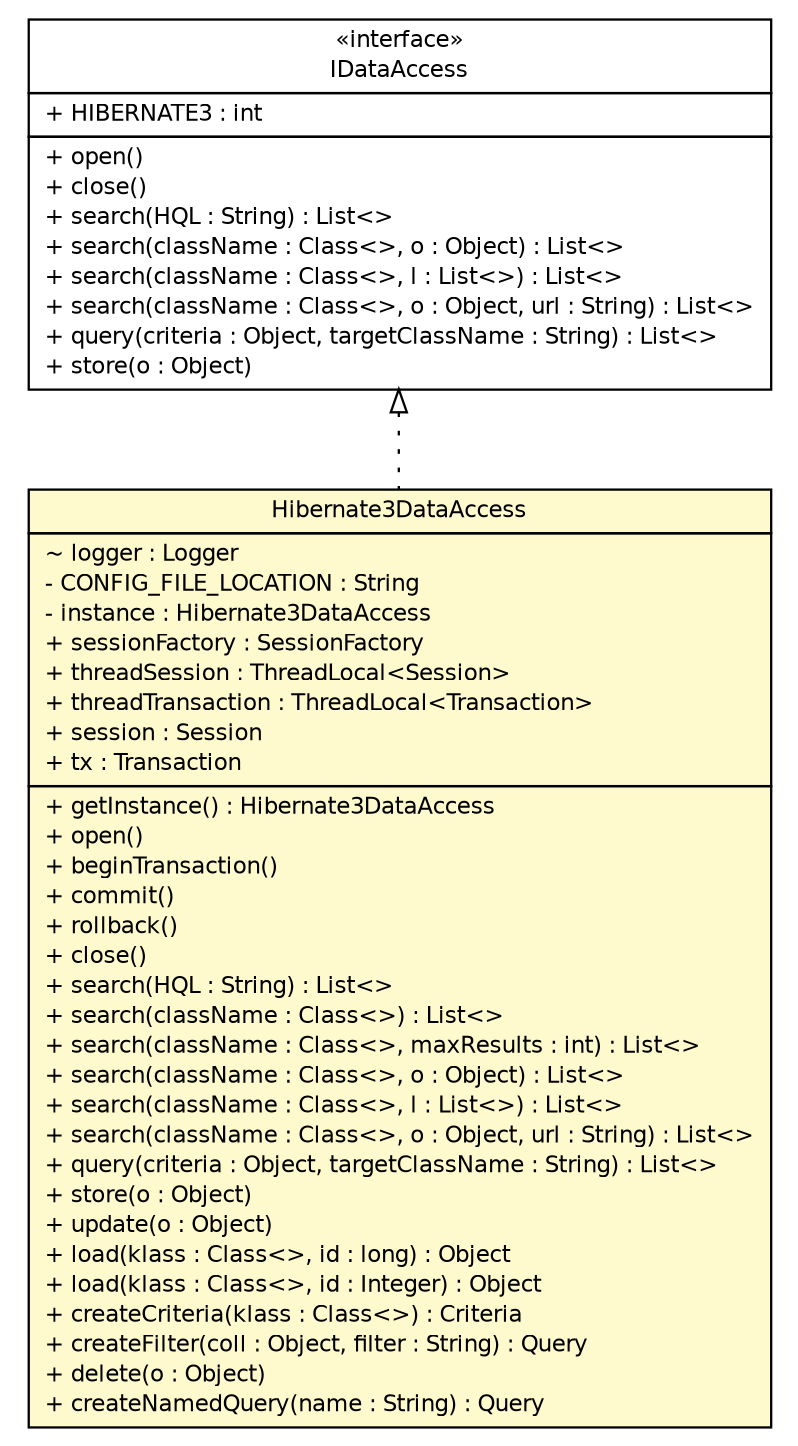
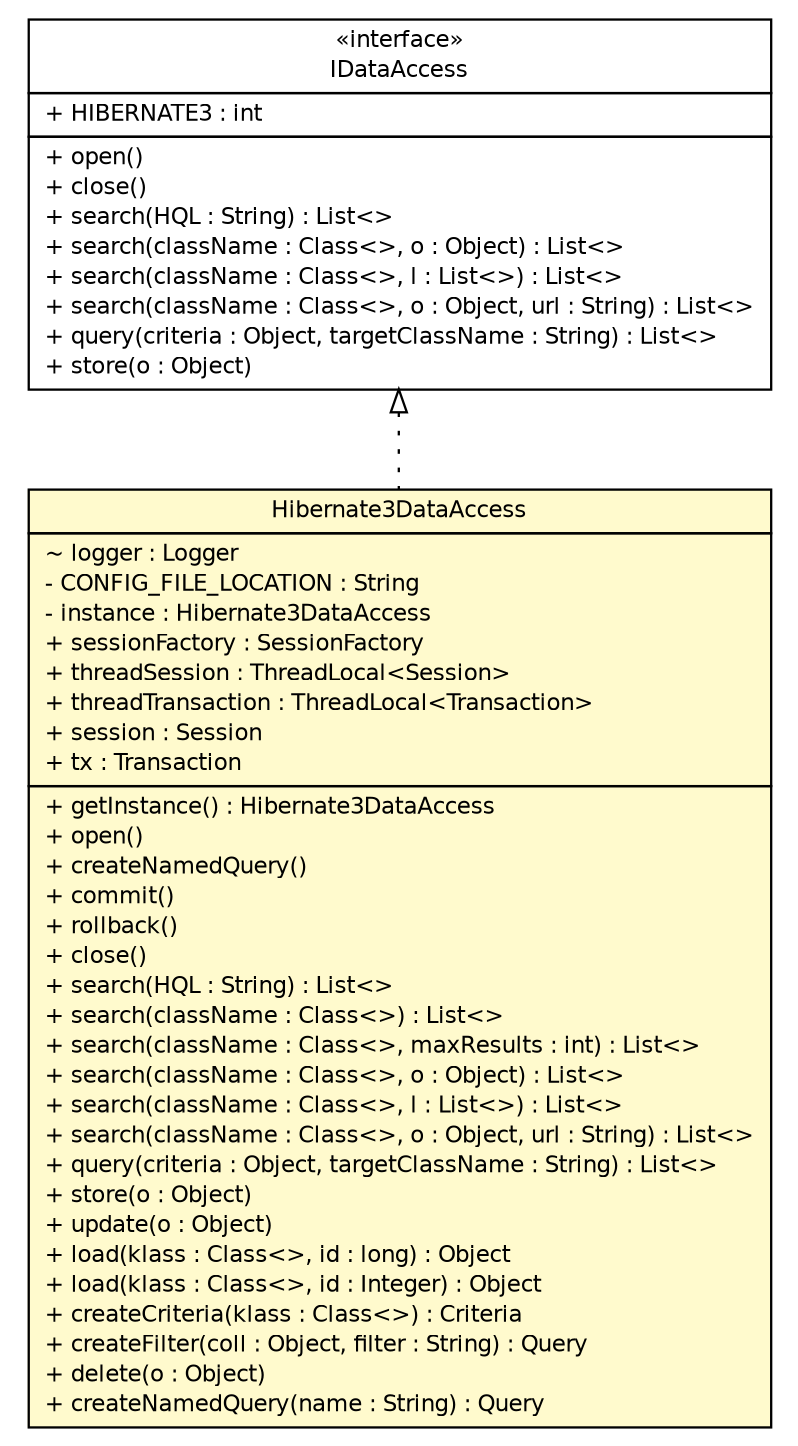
(162, 867) -> (177, 867)
